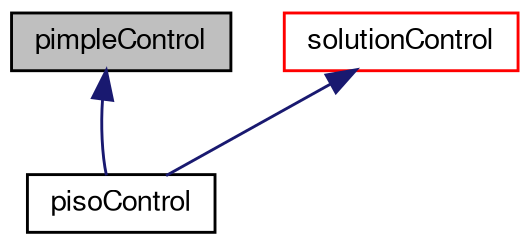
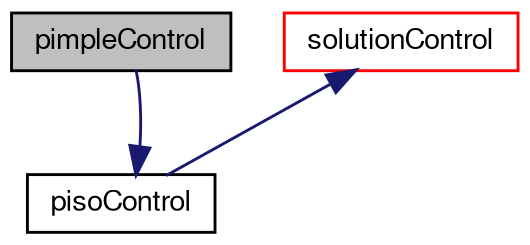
(102, 137) -> (140, 108)
